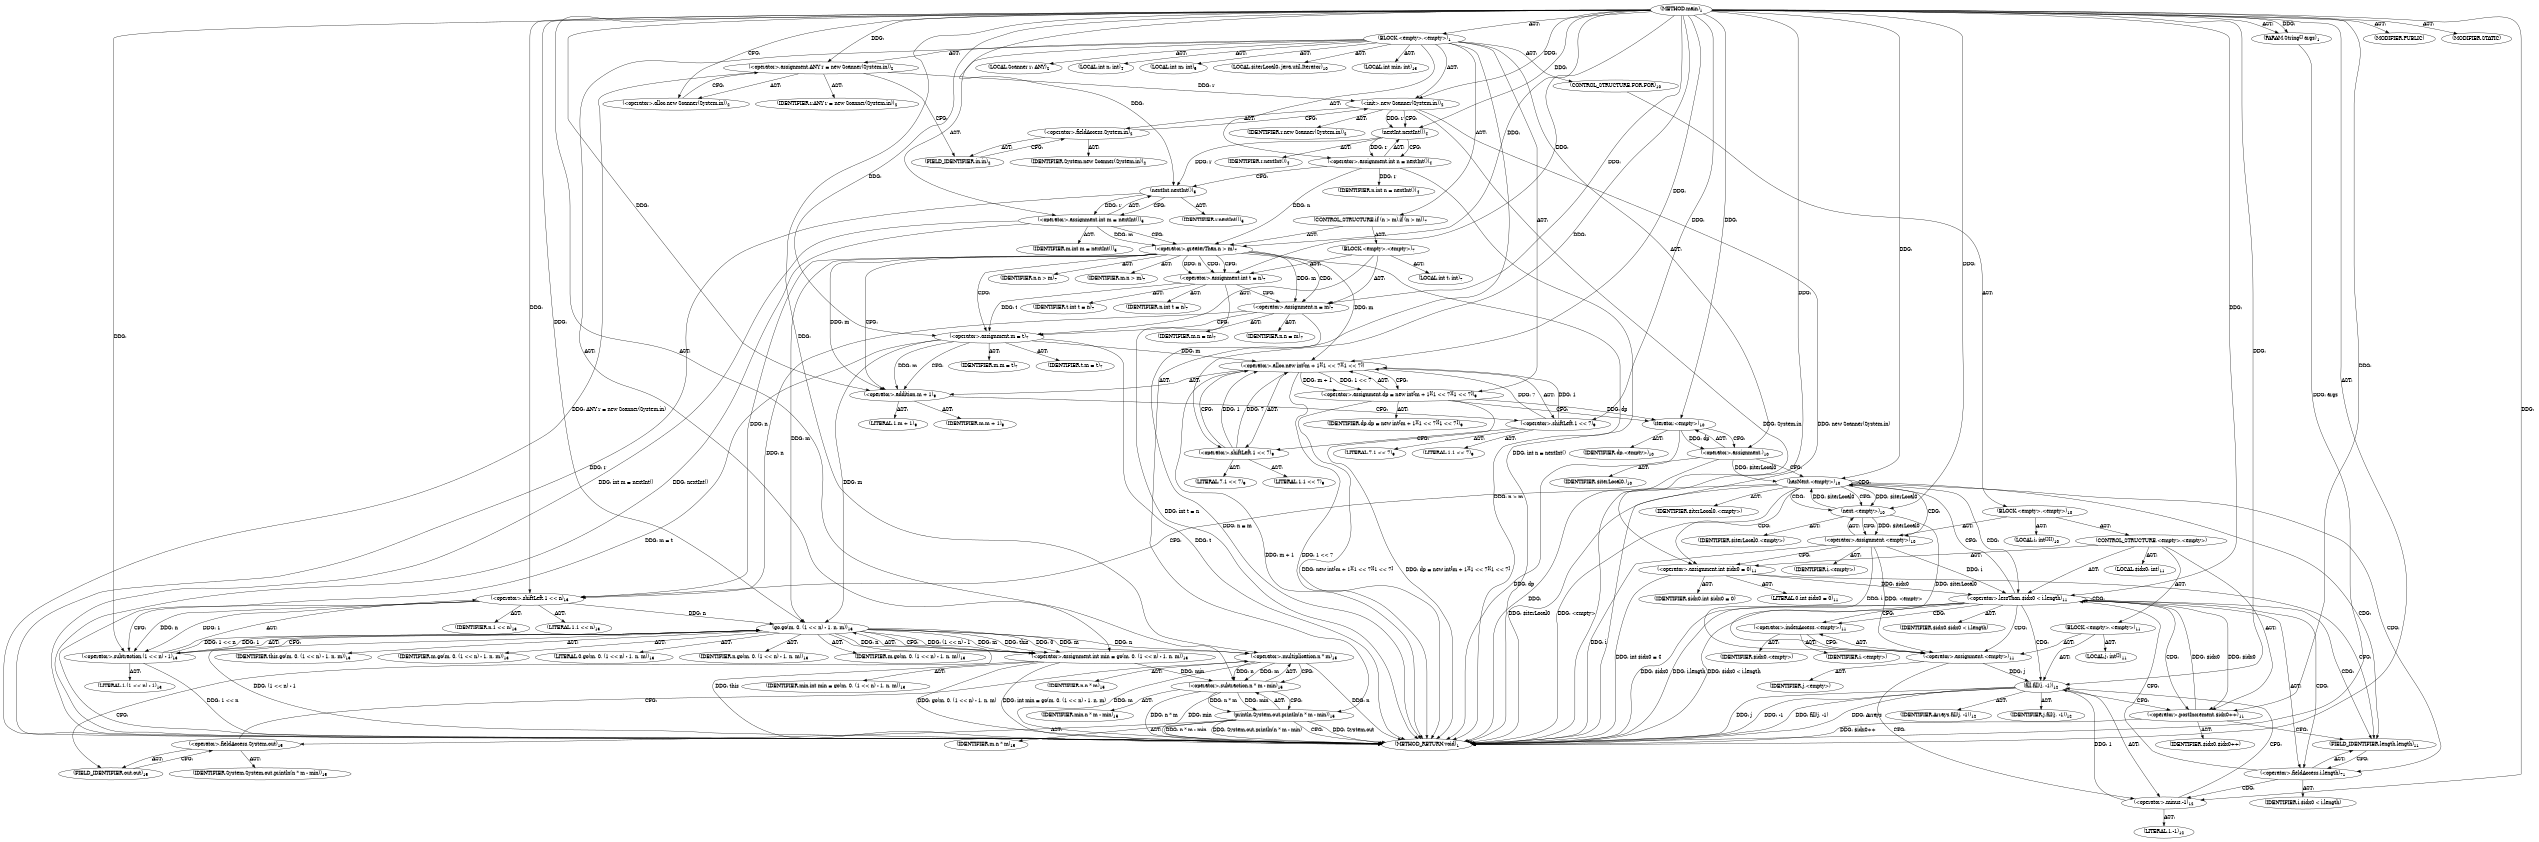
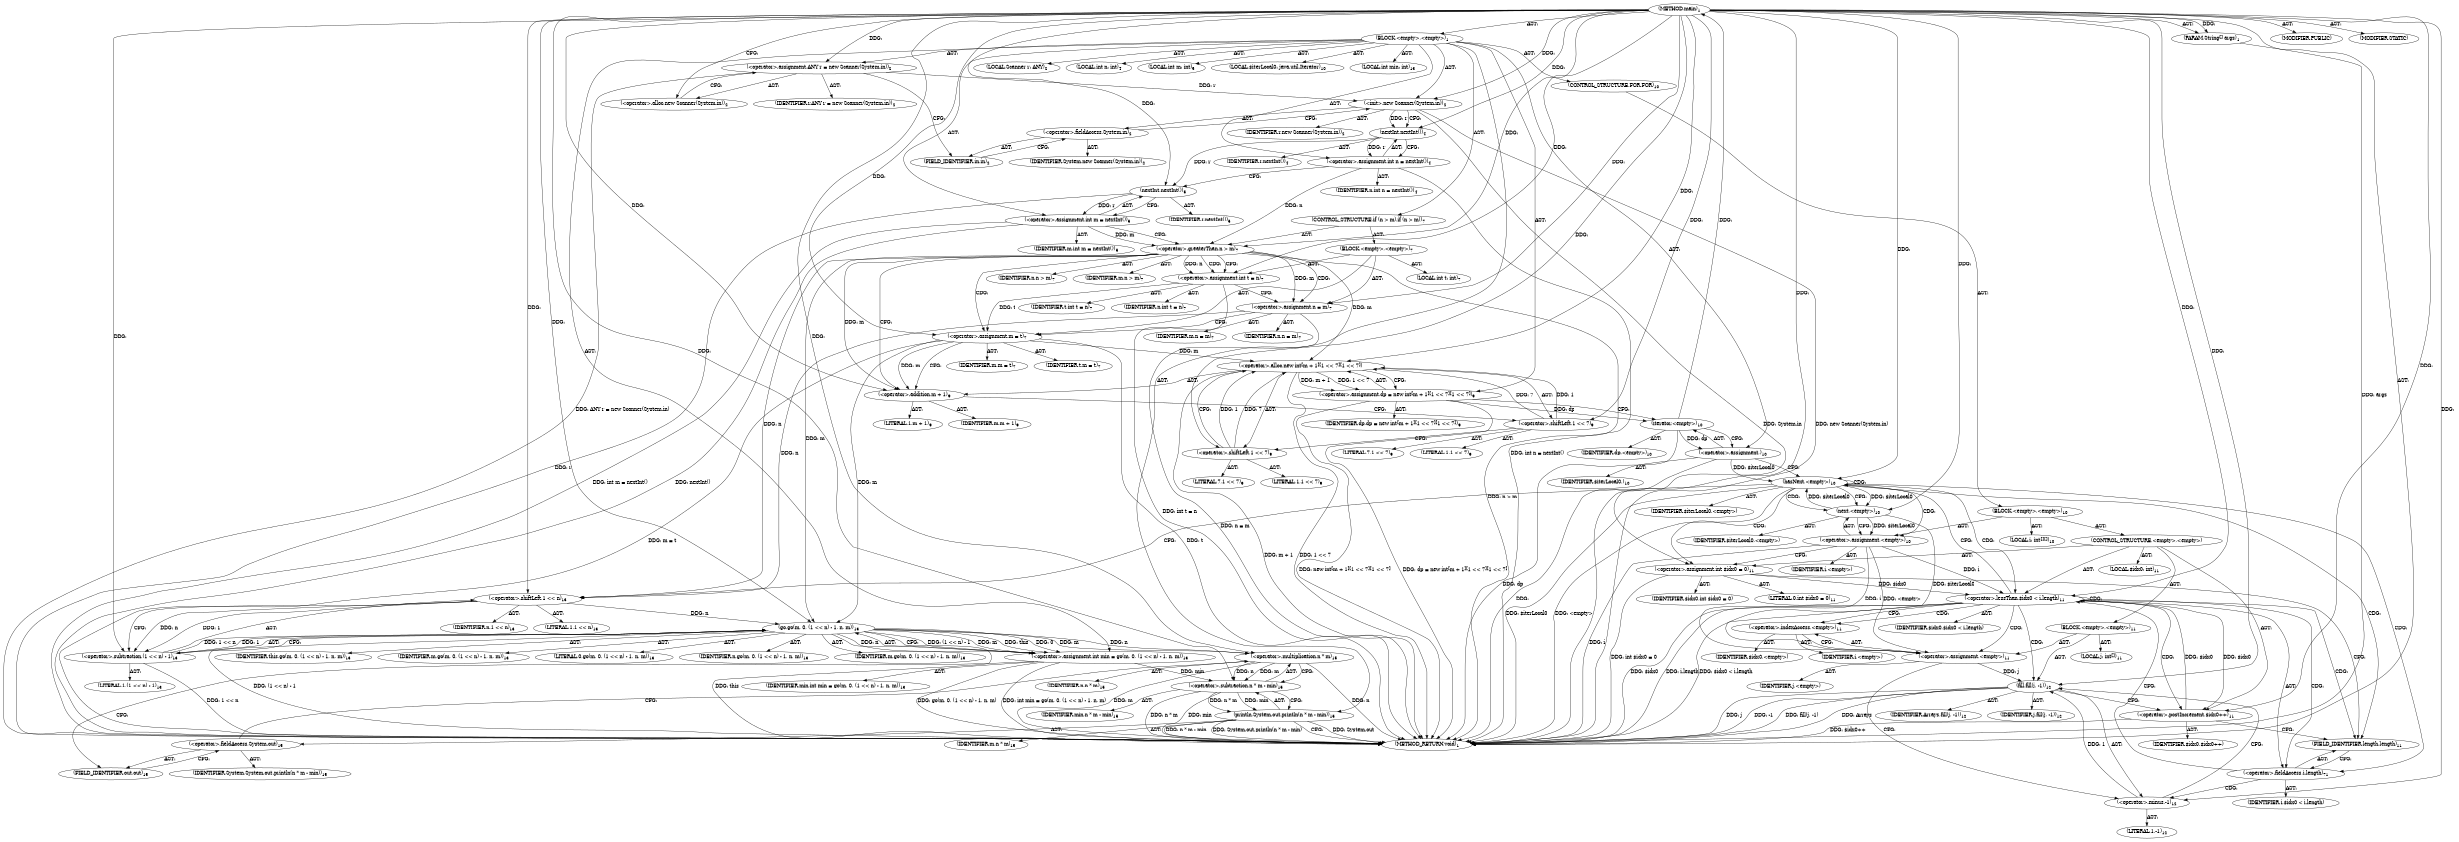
(1388, 177) -> (1384, 177)
(1724, 211) -> (1719, 214)
(686, 352) -> (705, 352)
